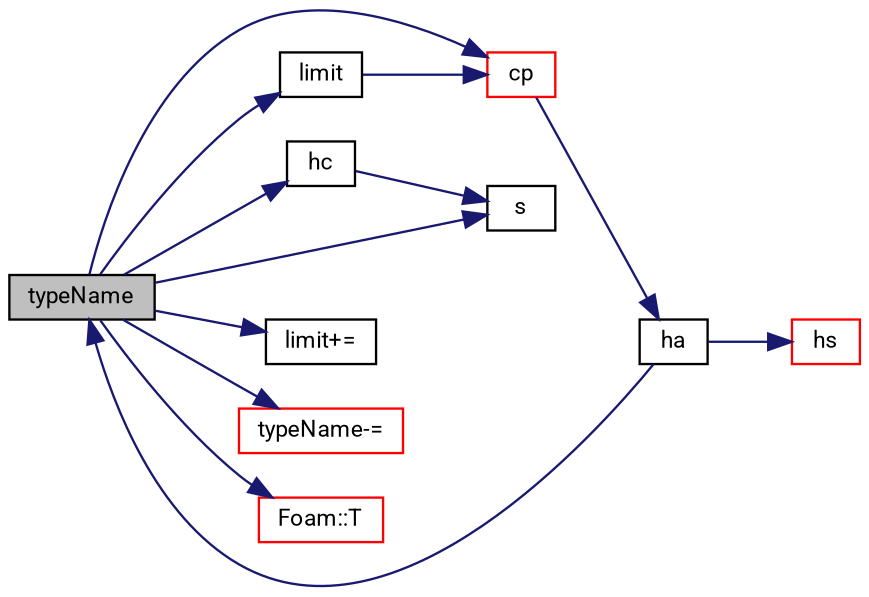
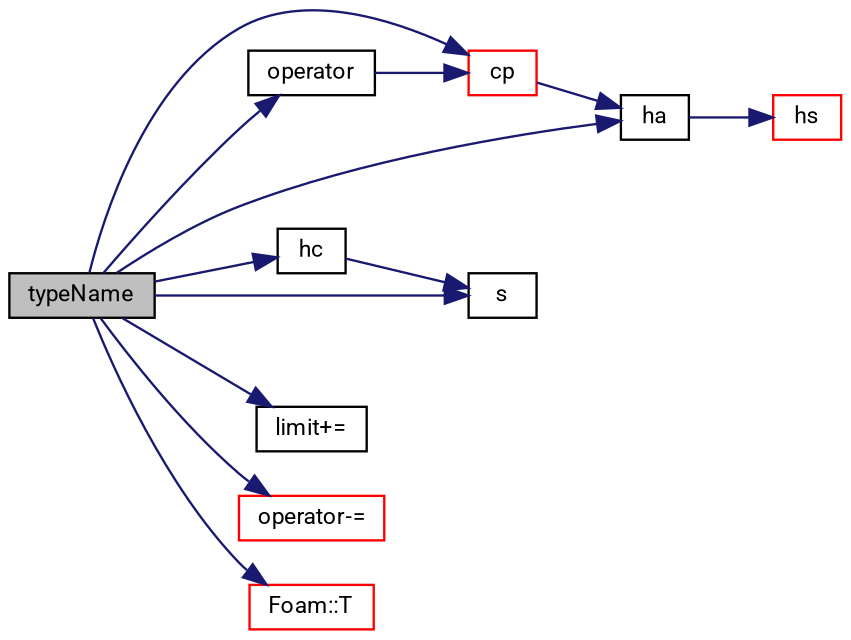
(321, 75) -> (312, 73)
(321, 431) -> (312, 518)
(349, 582) -> (348, 172)
